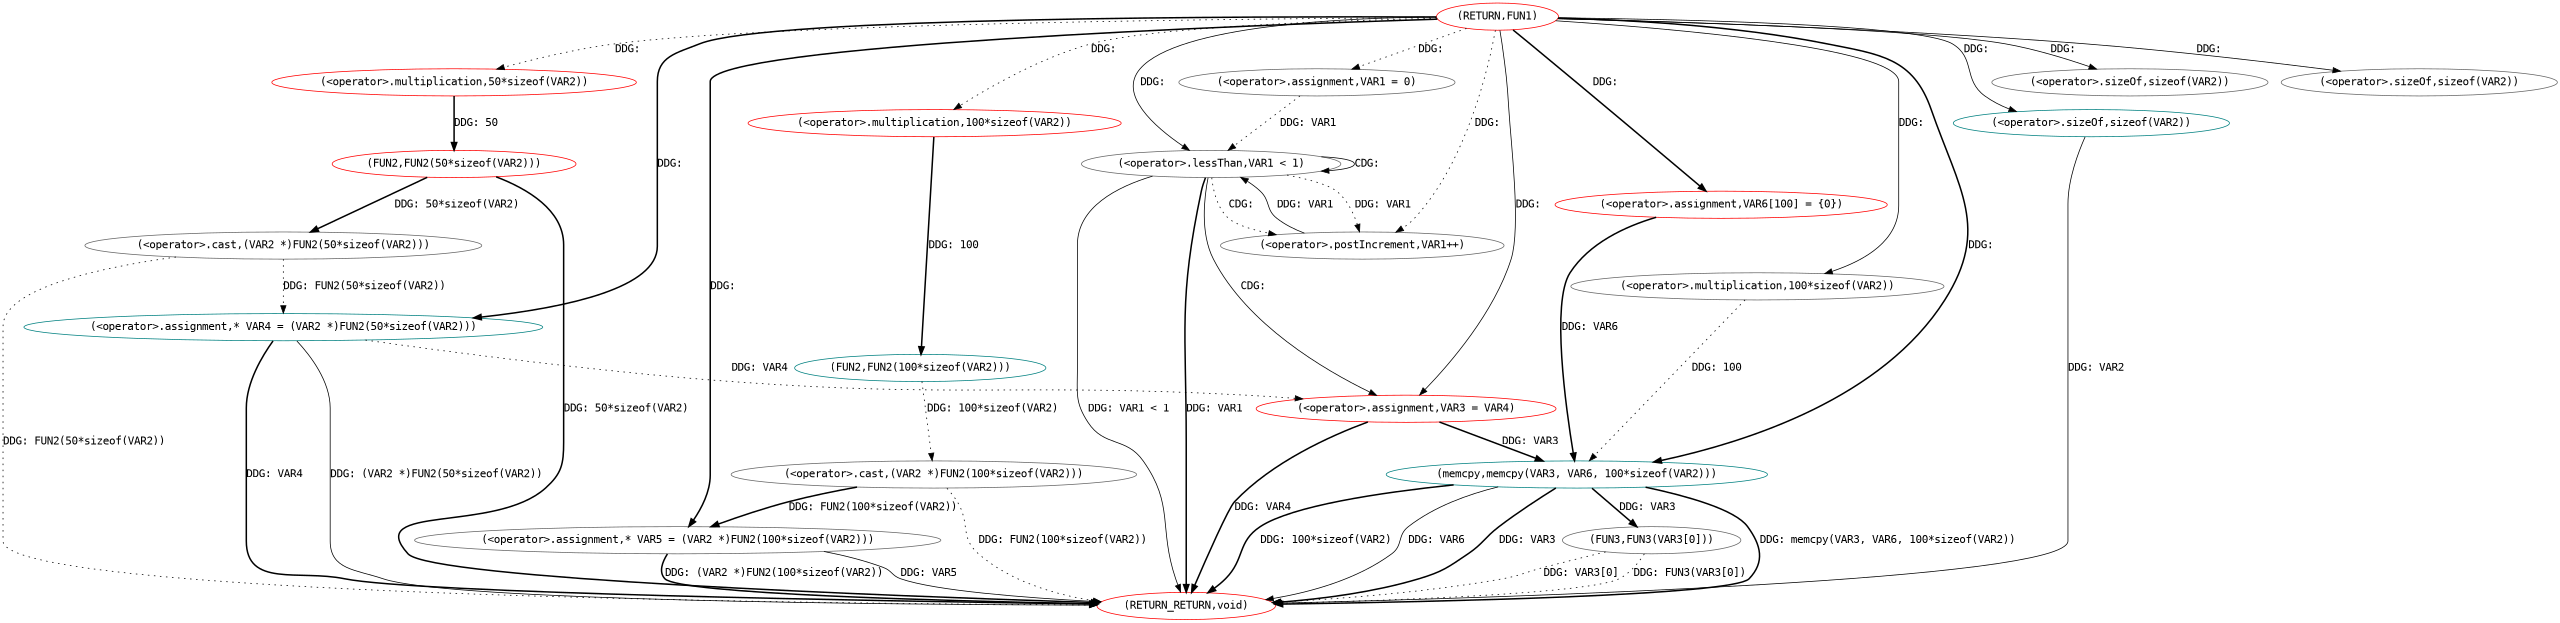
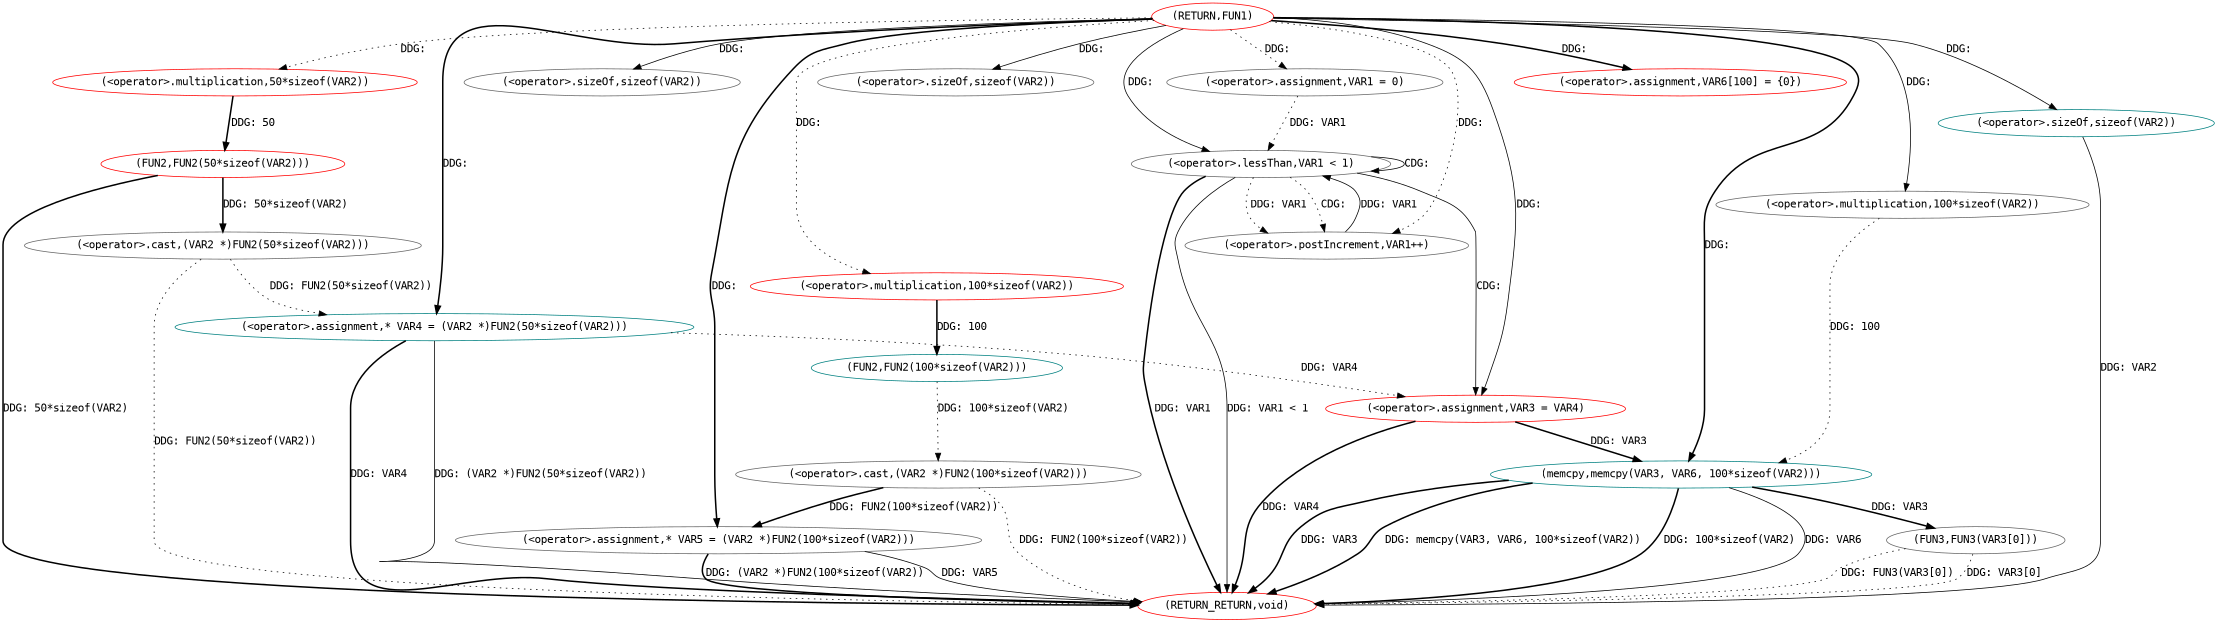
(1561, 310) -> none
